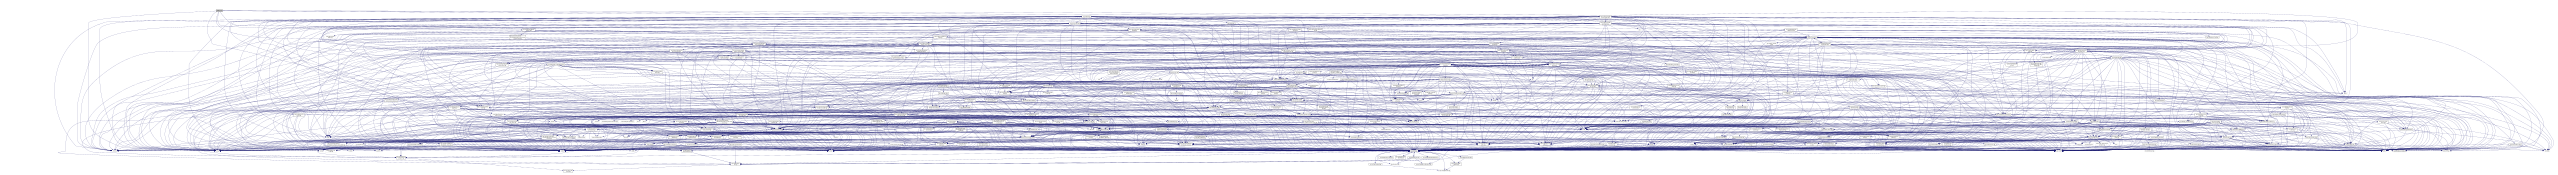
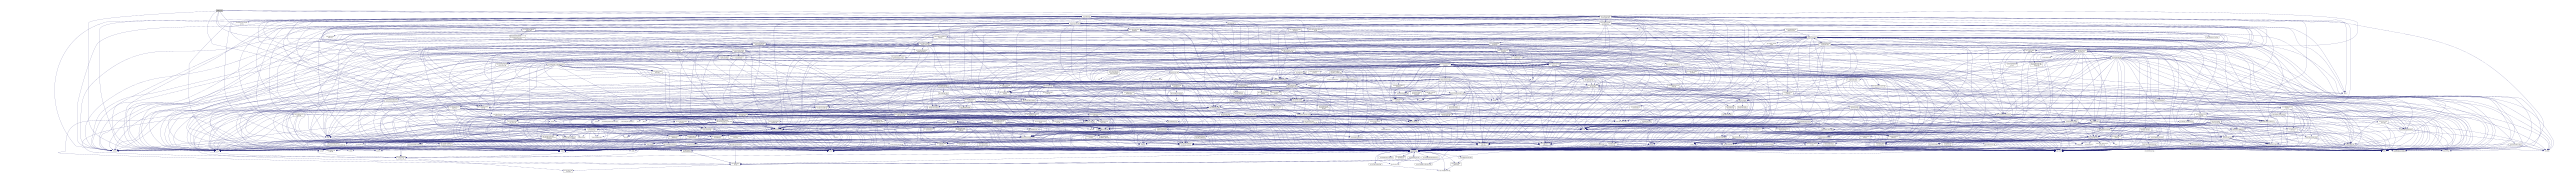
none -> (242, 23)
